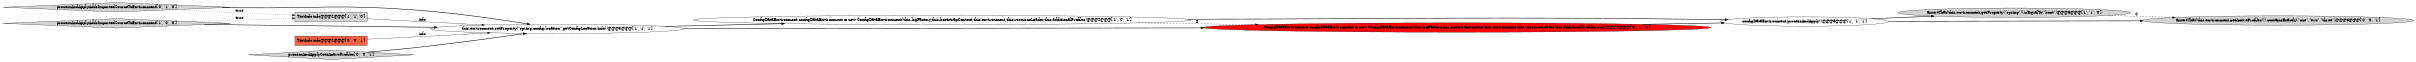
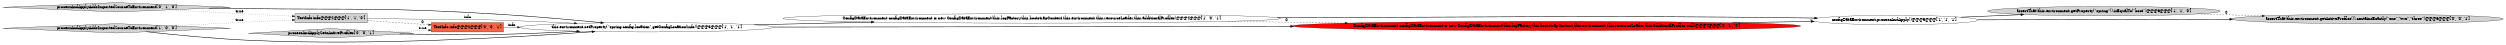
none -> (398, 23)
none -> (409, 31)
